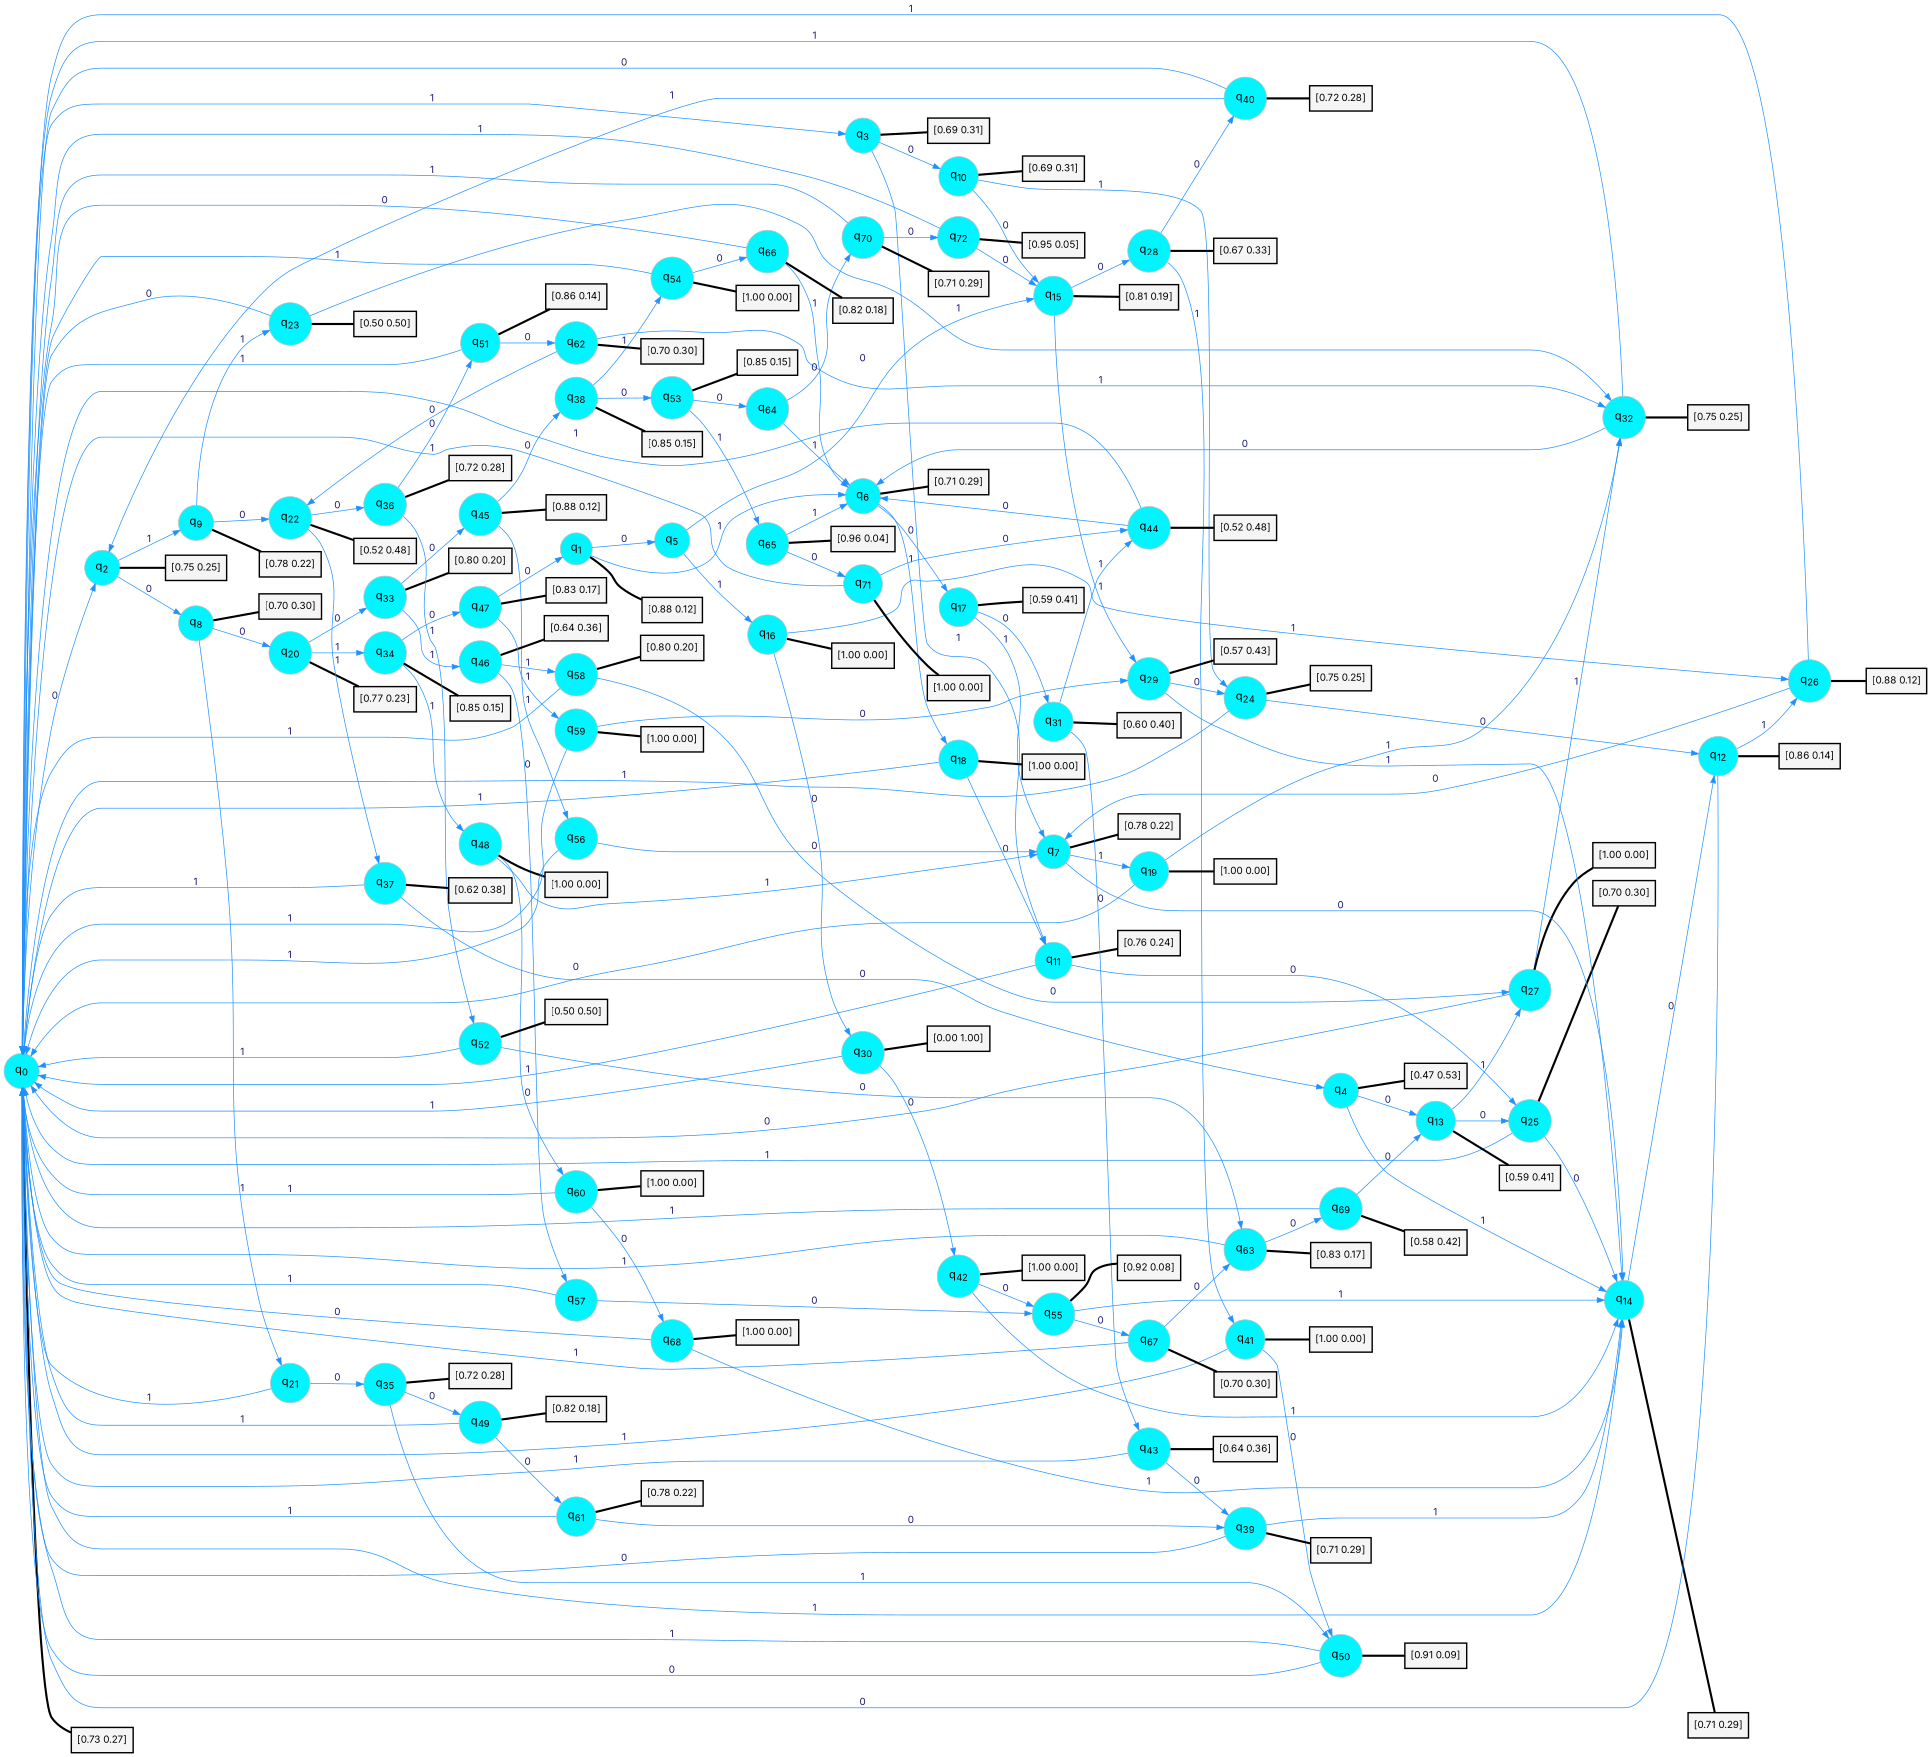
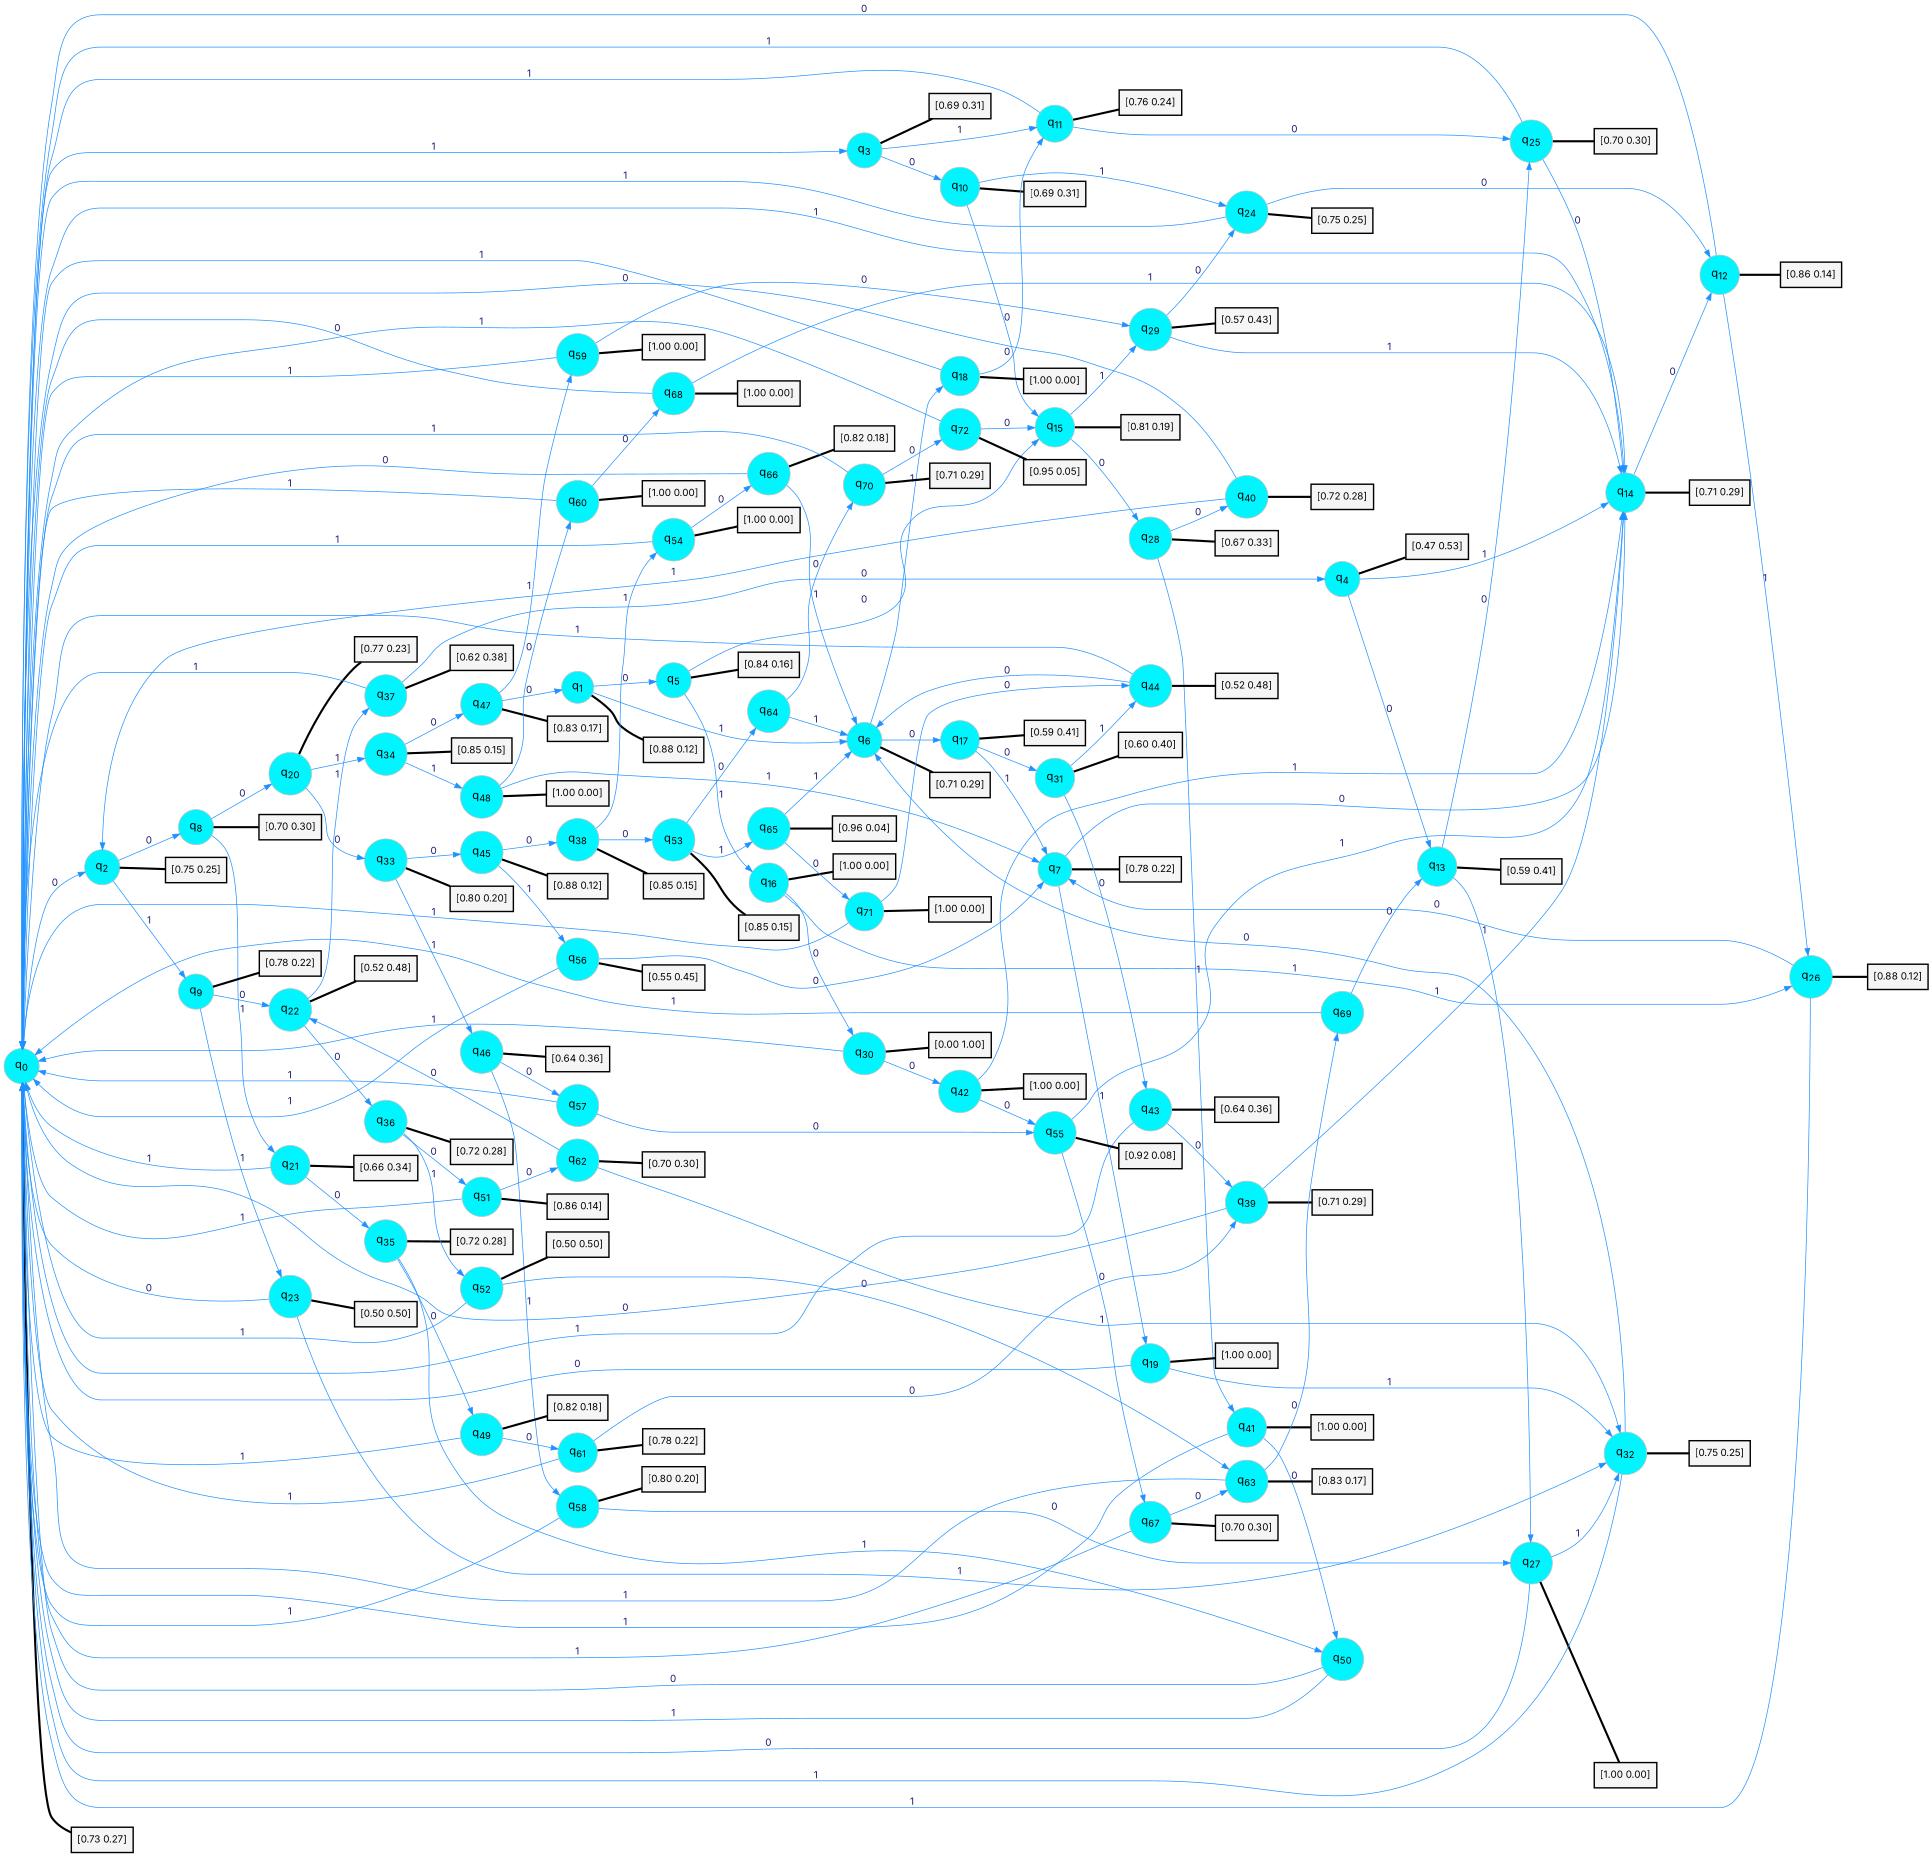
none -> (769, 665)
none -> (674, 978)
none -> (386, 1168)
(1436, 1243) -> none
(1436, 1656) -> none
